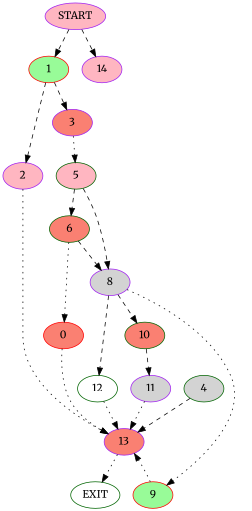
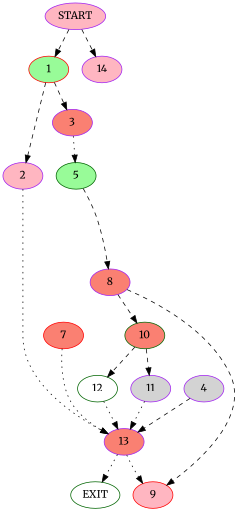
(76, 176) -> (76, 176)
(69, 229) -> none
(110, 282) -> (110, 282)
(104, 332) -> (124, 359)
(64, 335) -> (64, 335)
(229, 372) -> (229, 372)
(204, 389) -> (204, 389)
(145, 471) -> (132, 466)
(153, 495) -> (153, 495)
